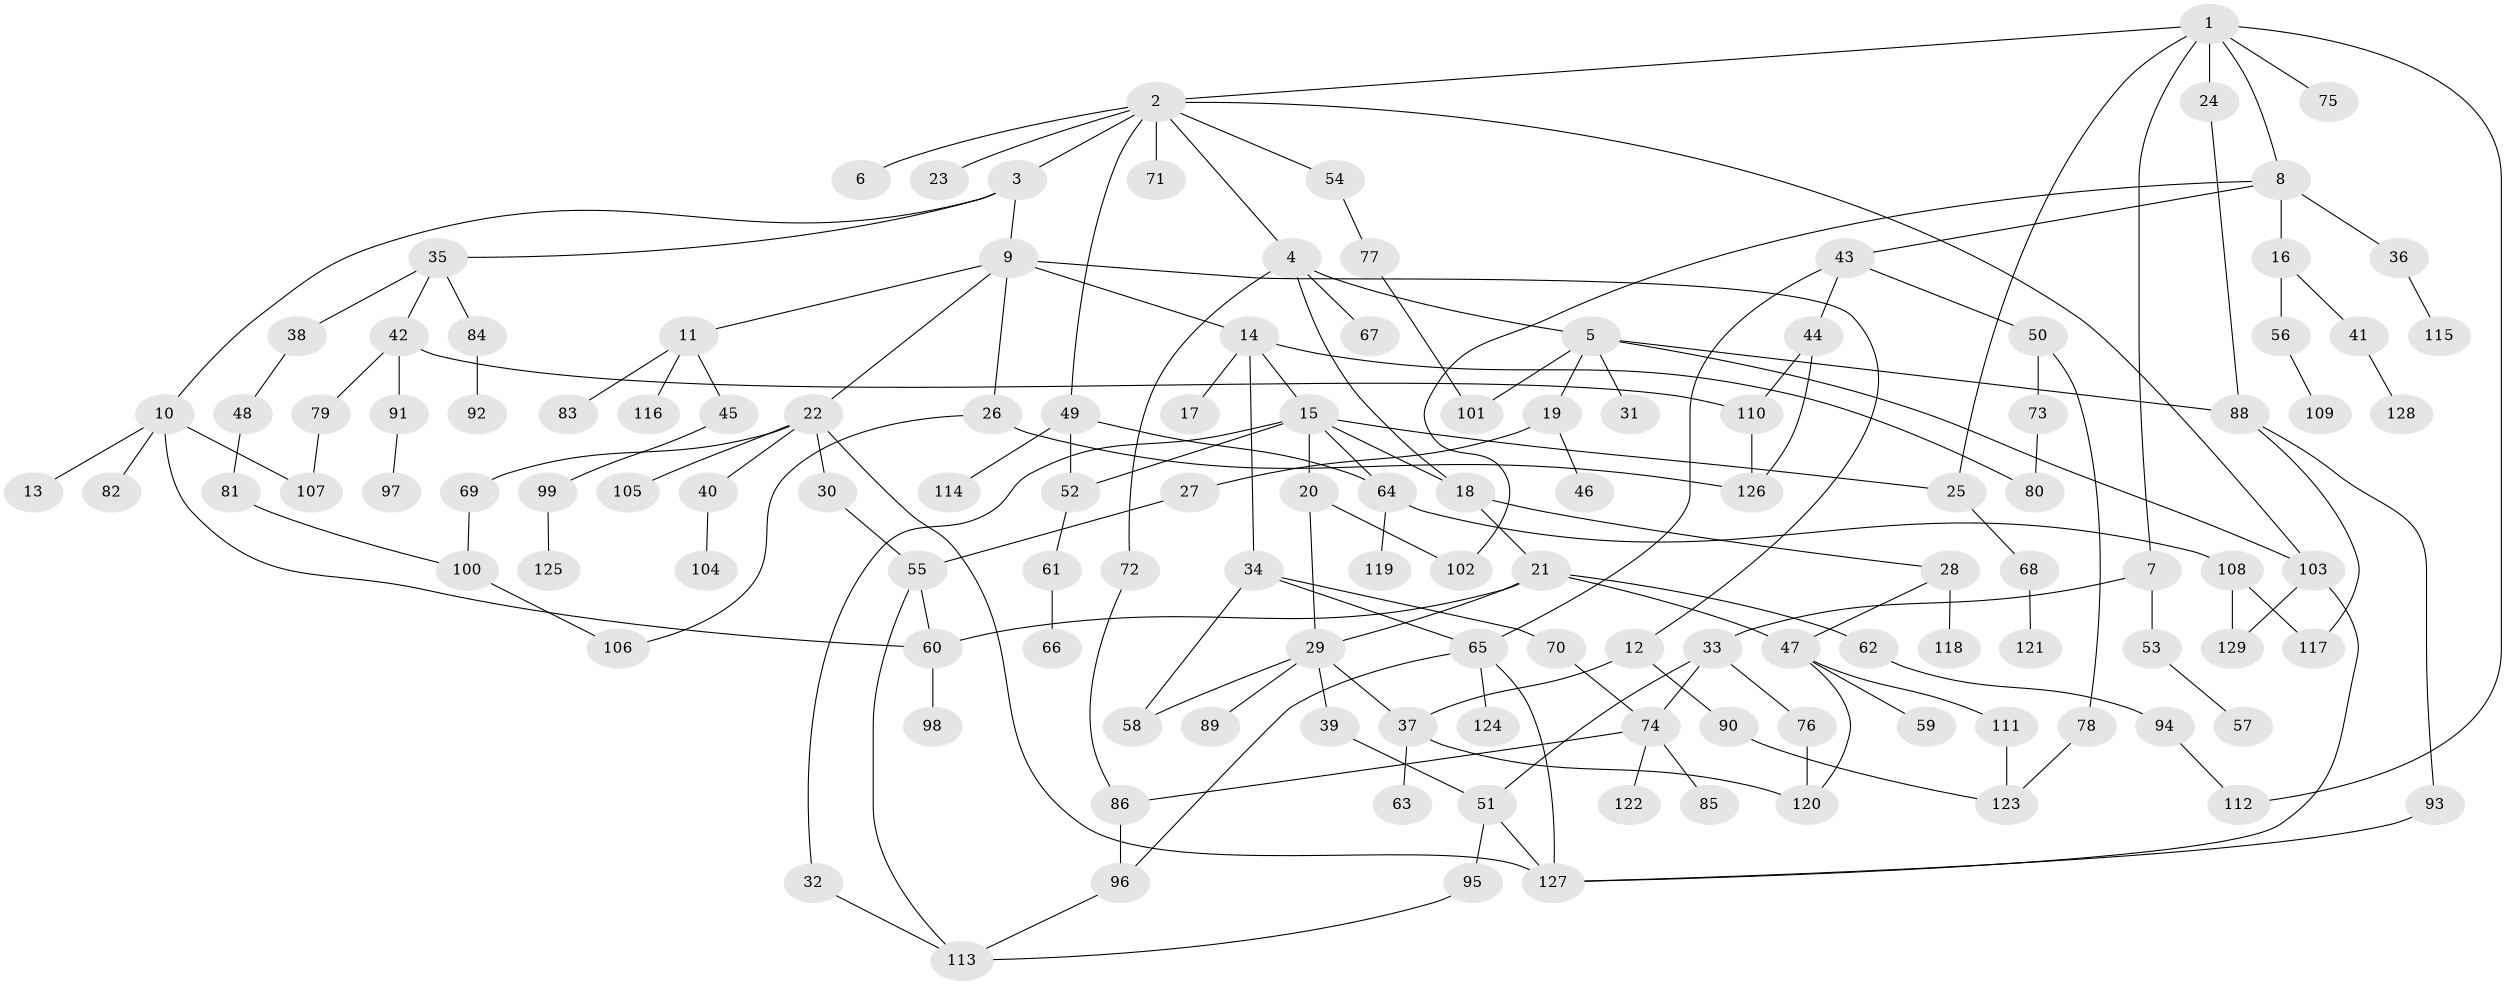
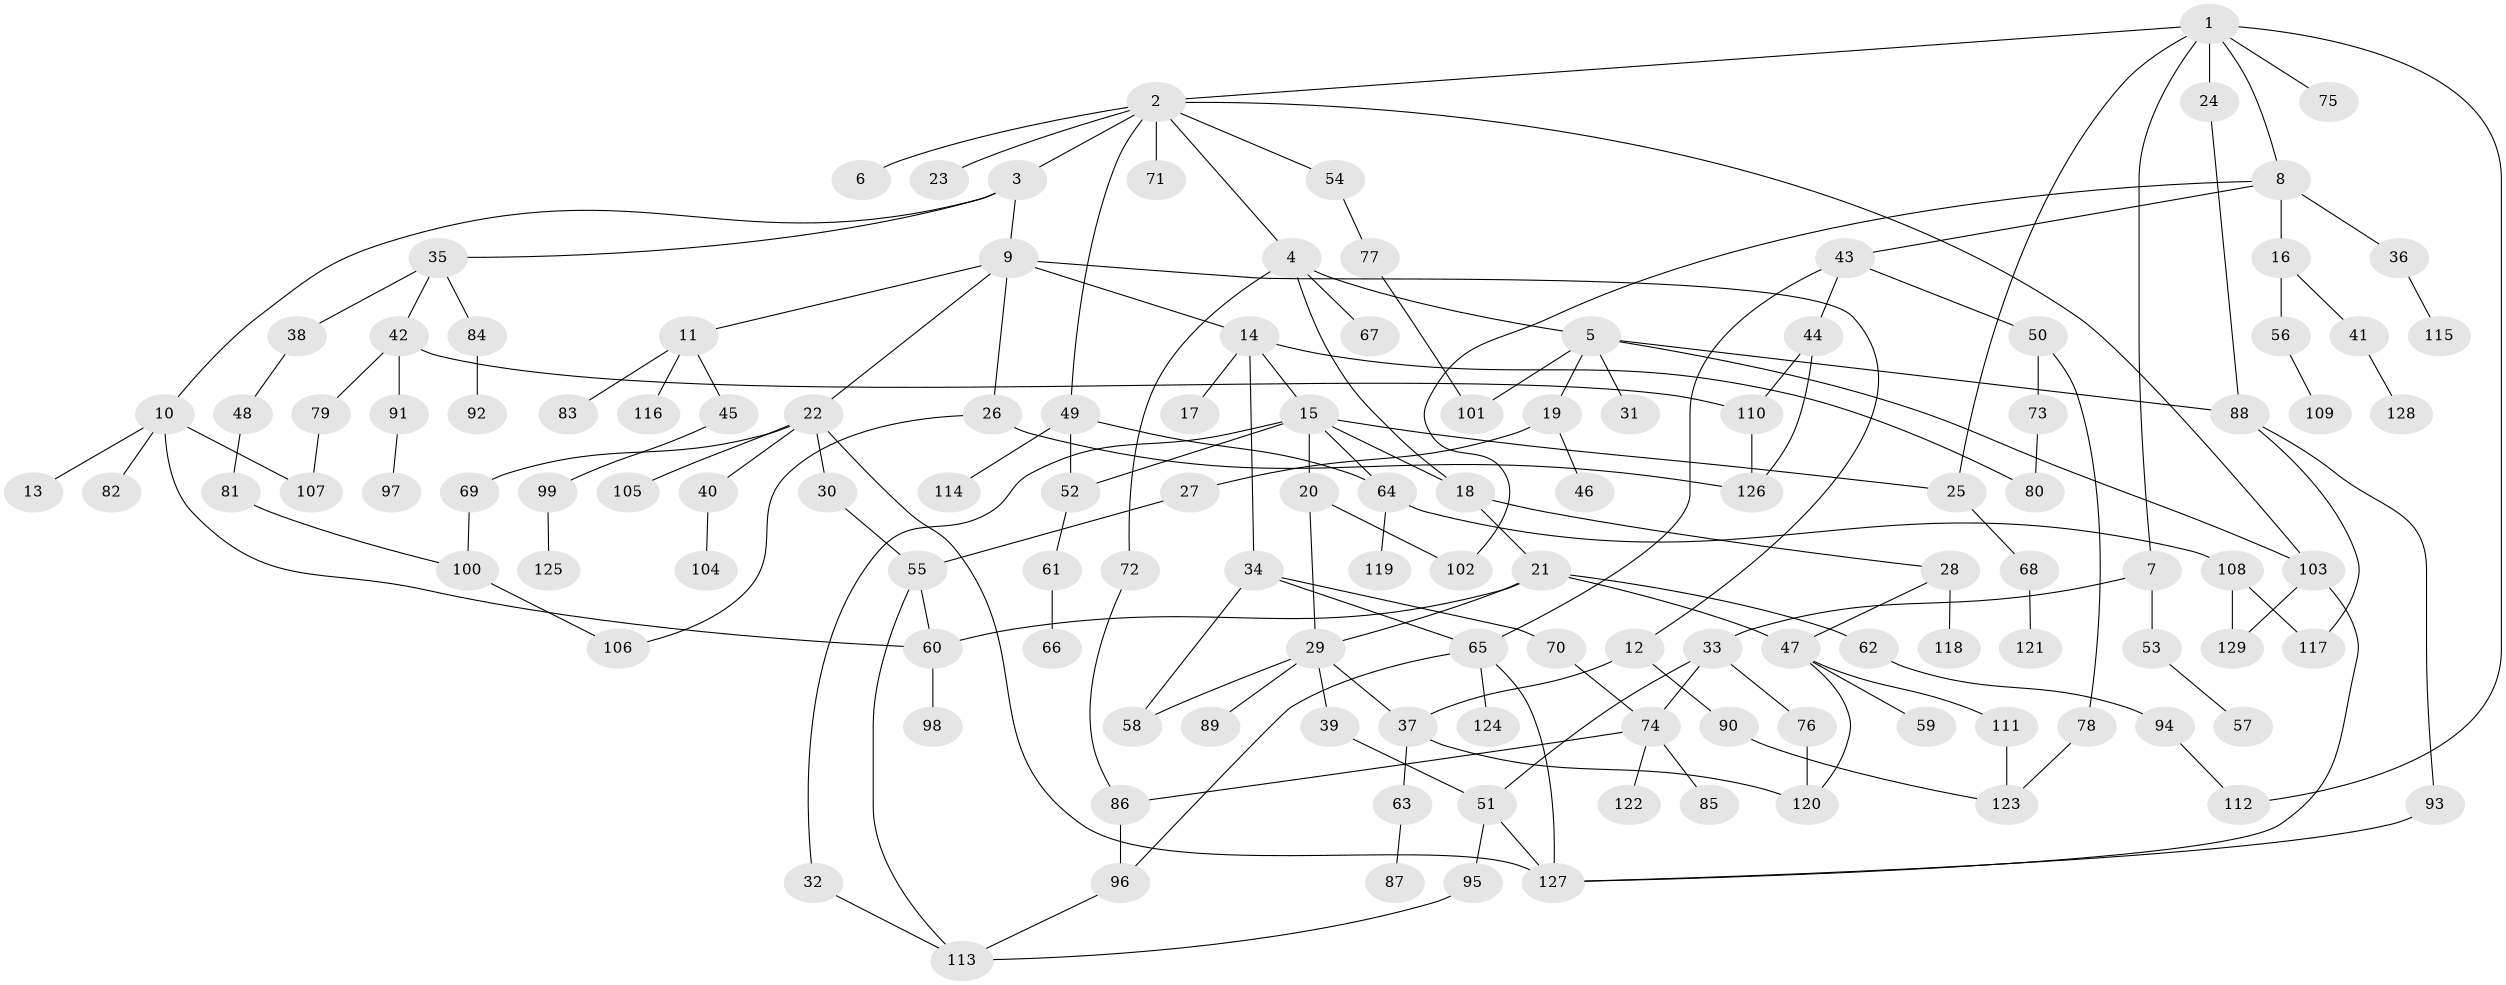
none -> (1395, 883)
